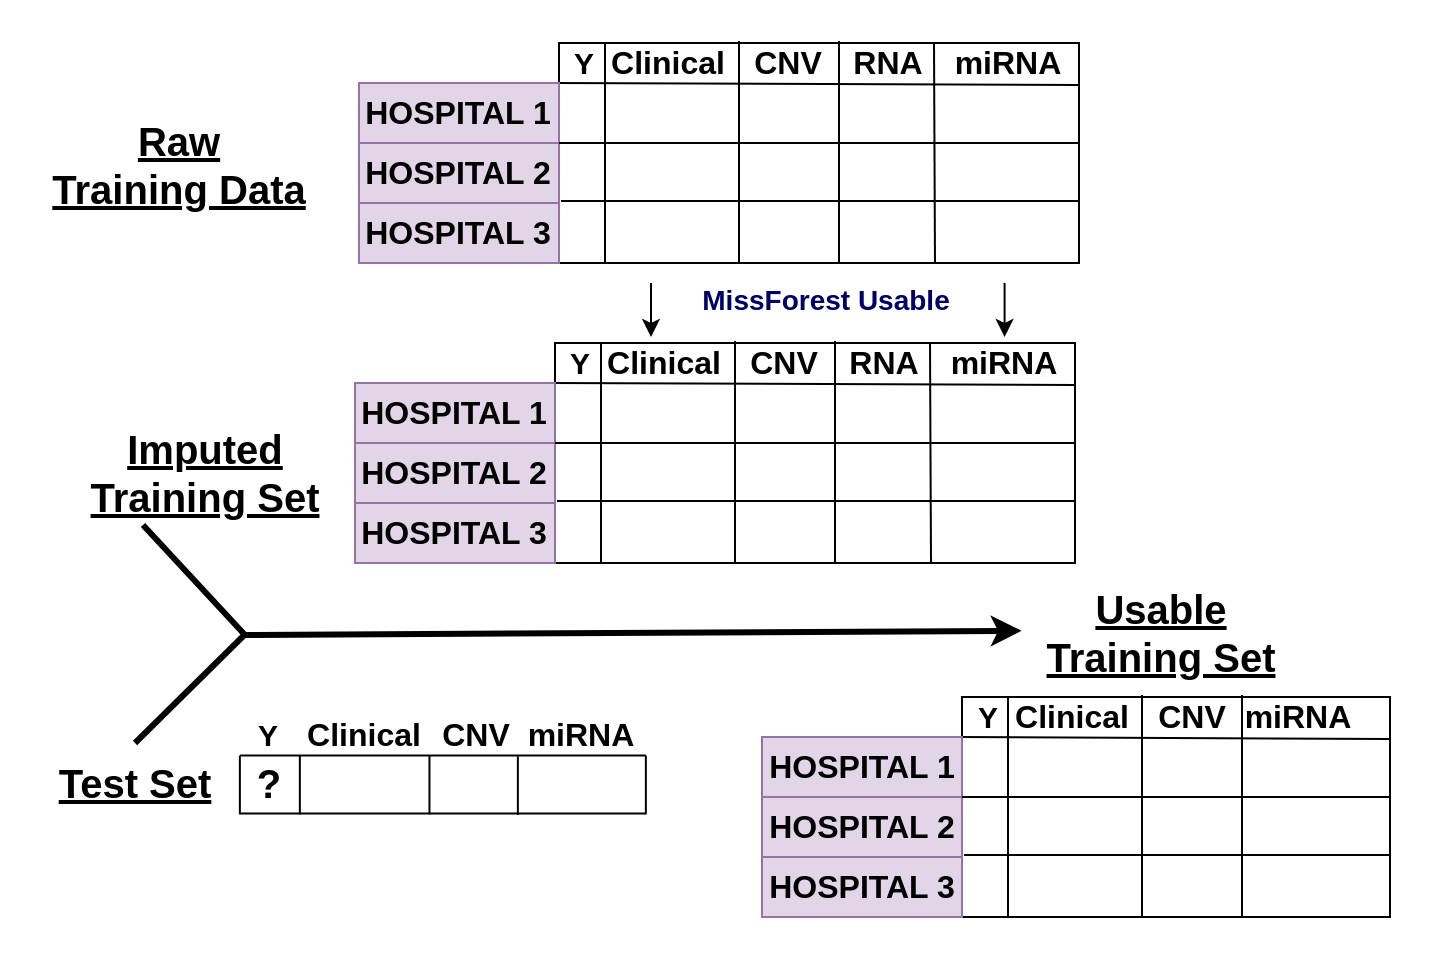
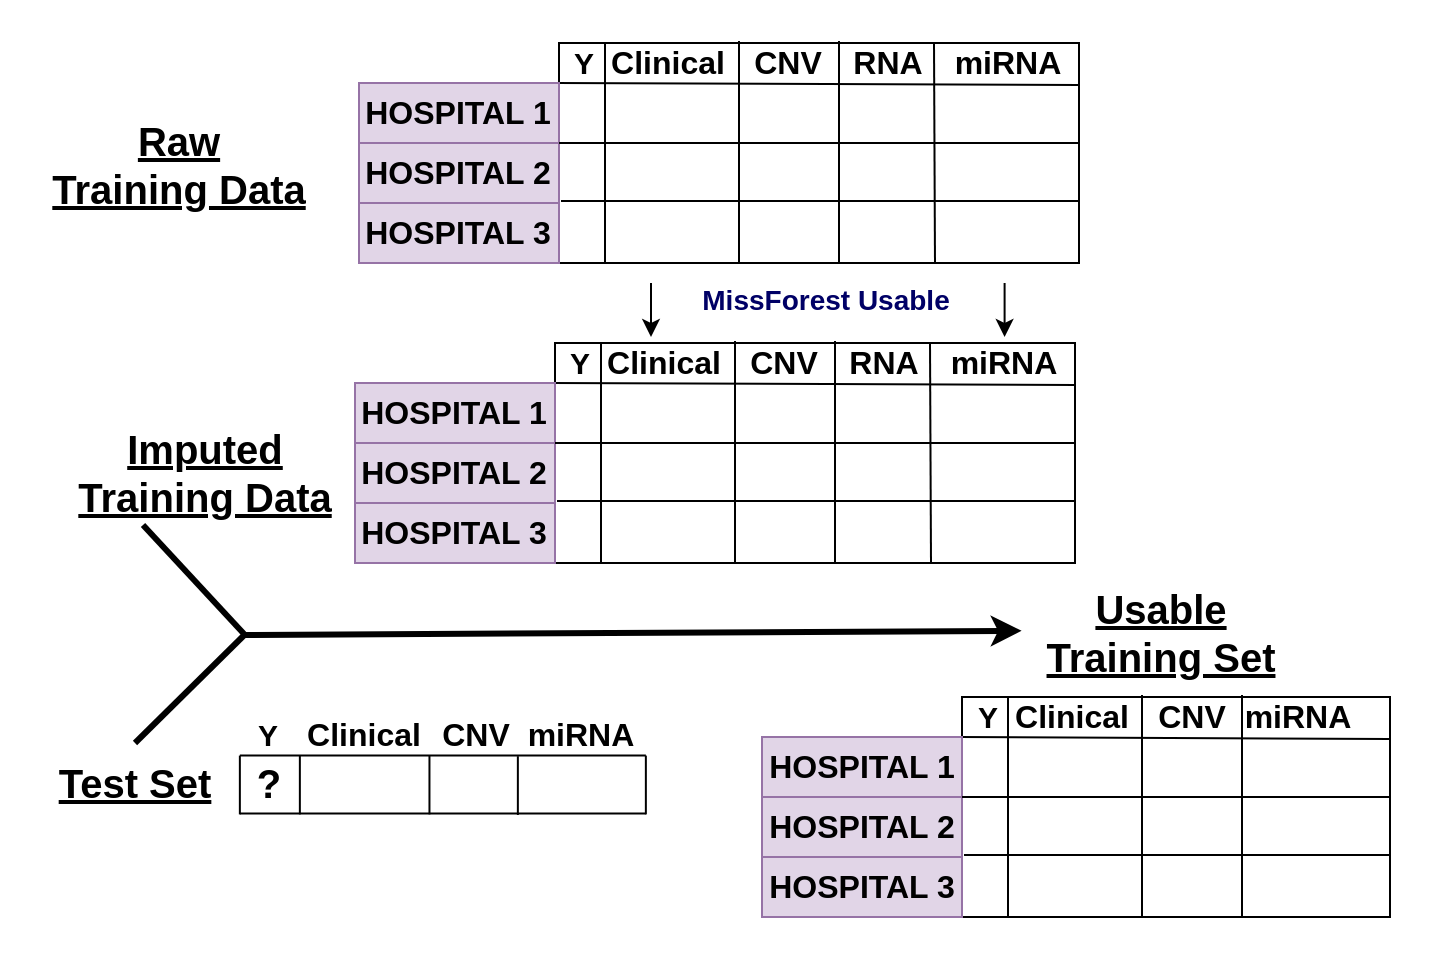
(206, 473) -> (206, 473)
